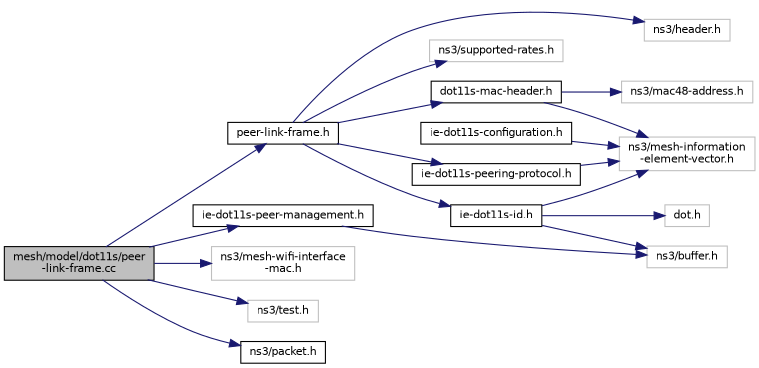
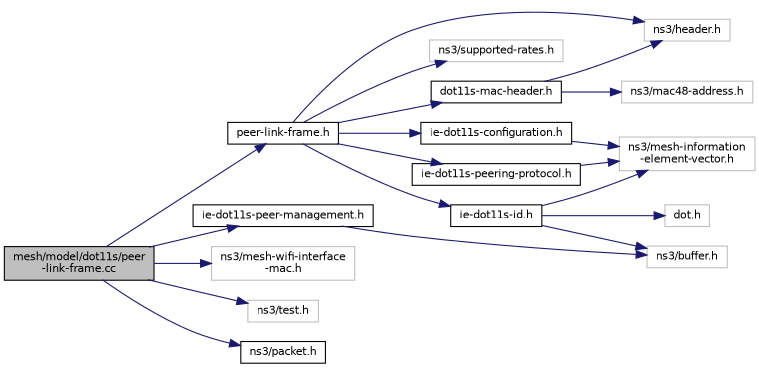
(591, 116) -> (599, 65)
none -> (374, 133)
